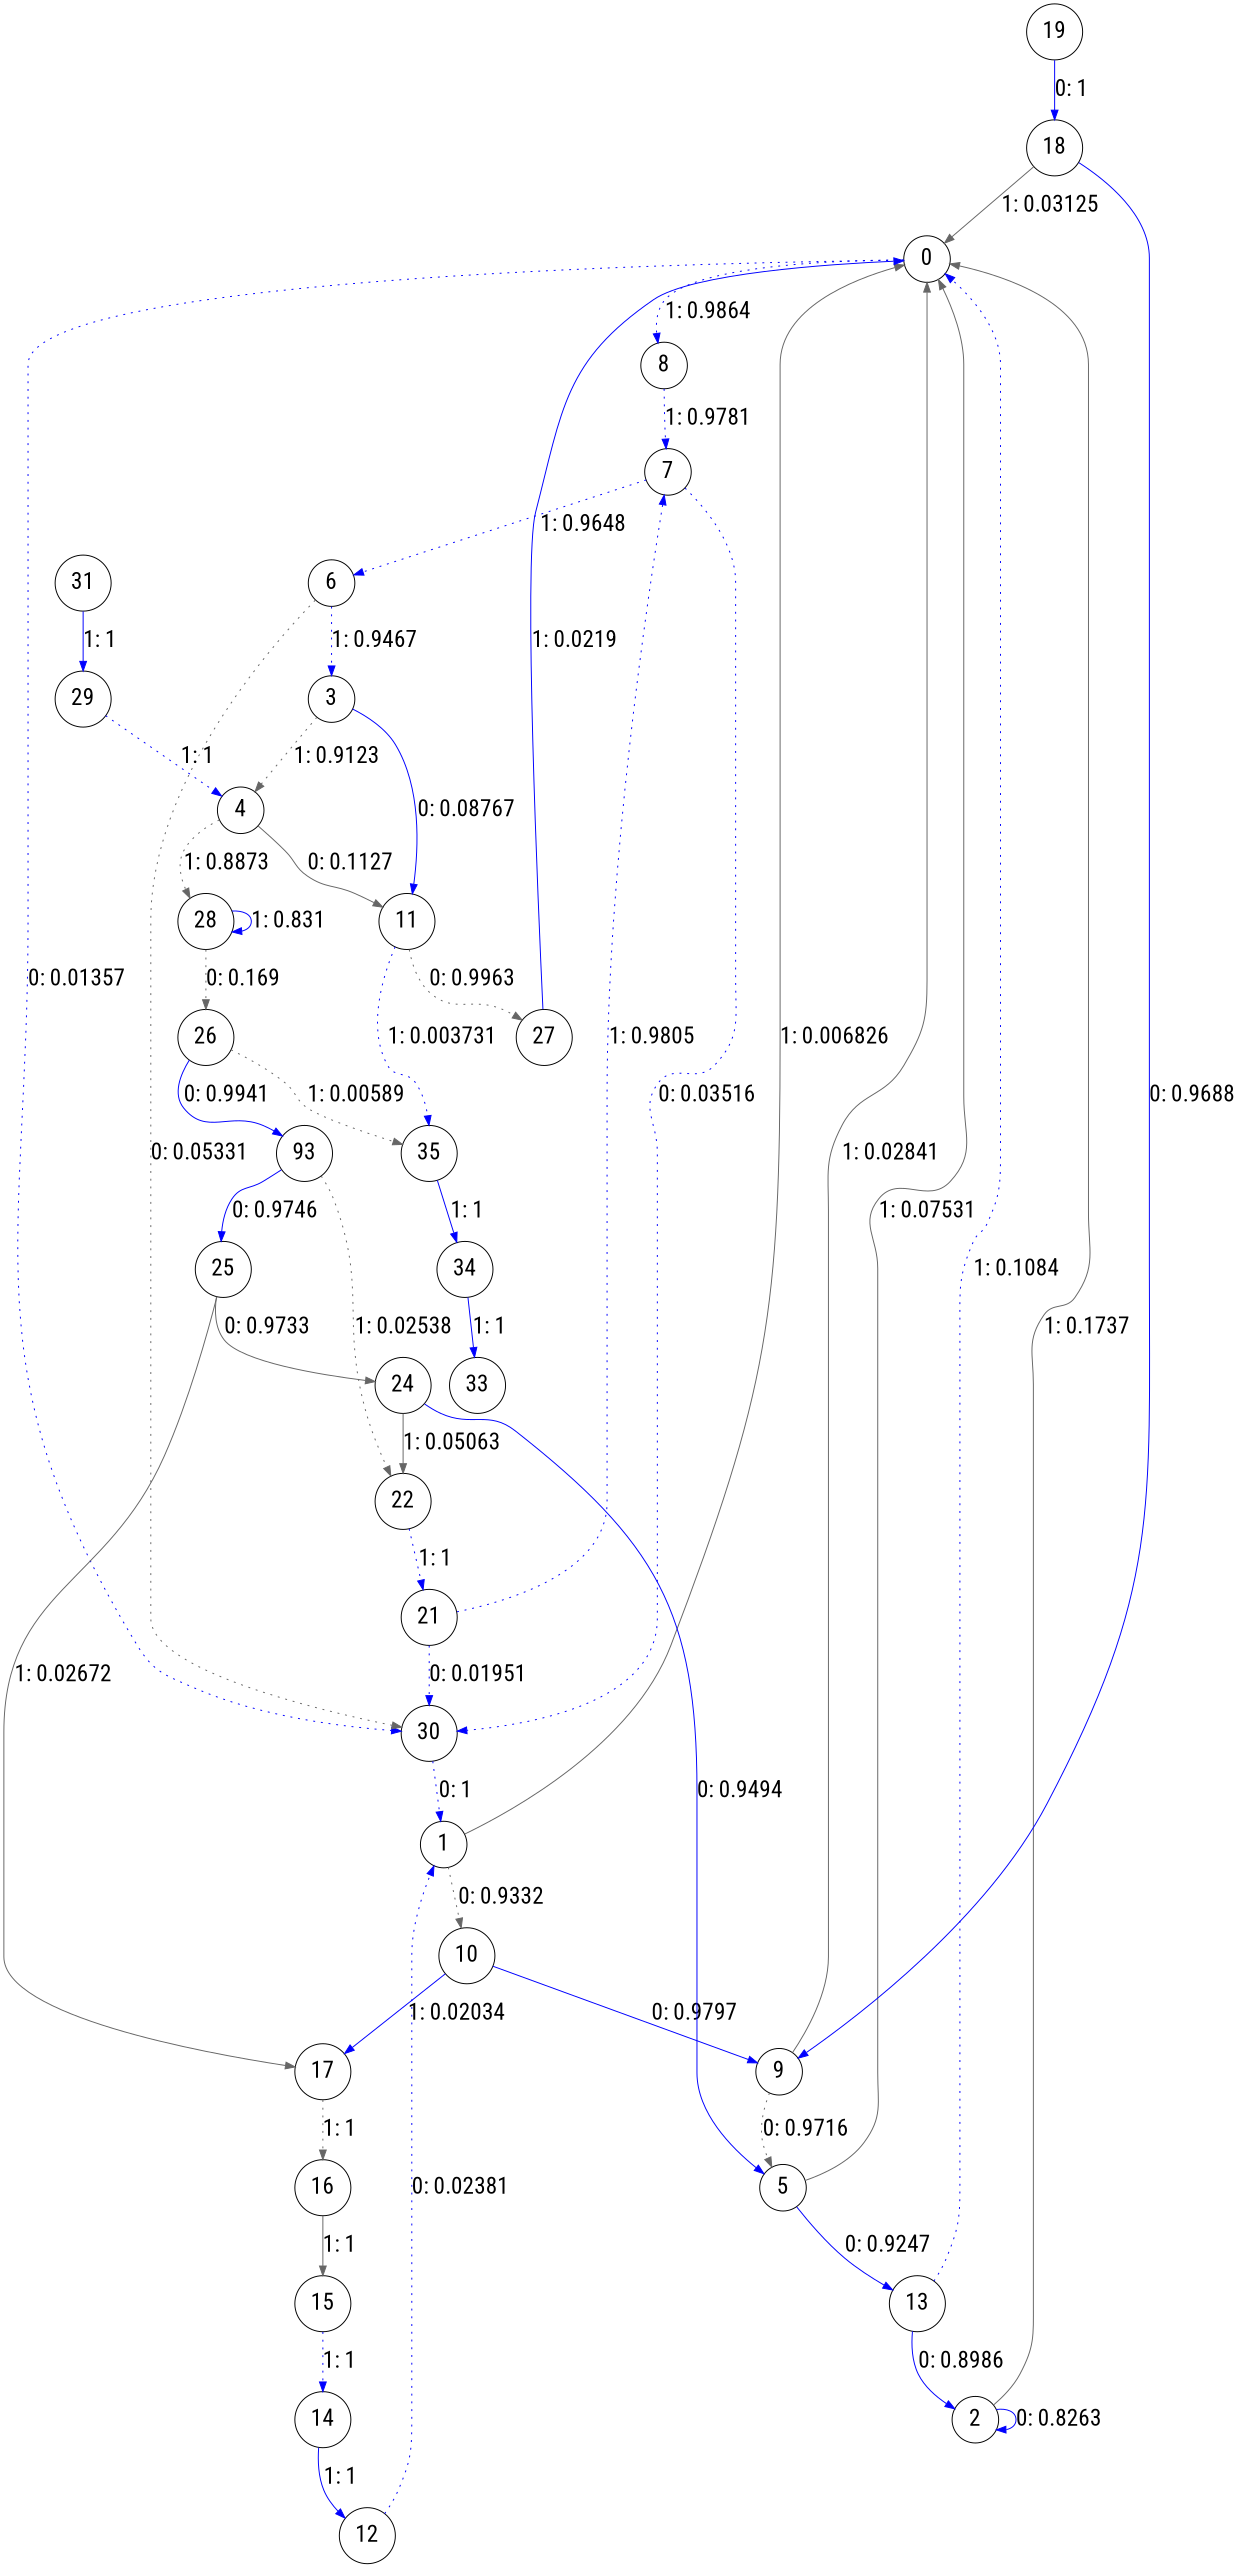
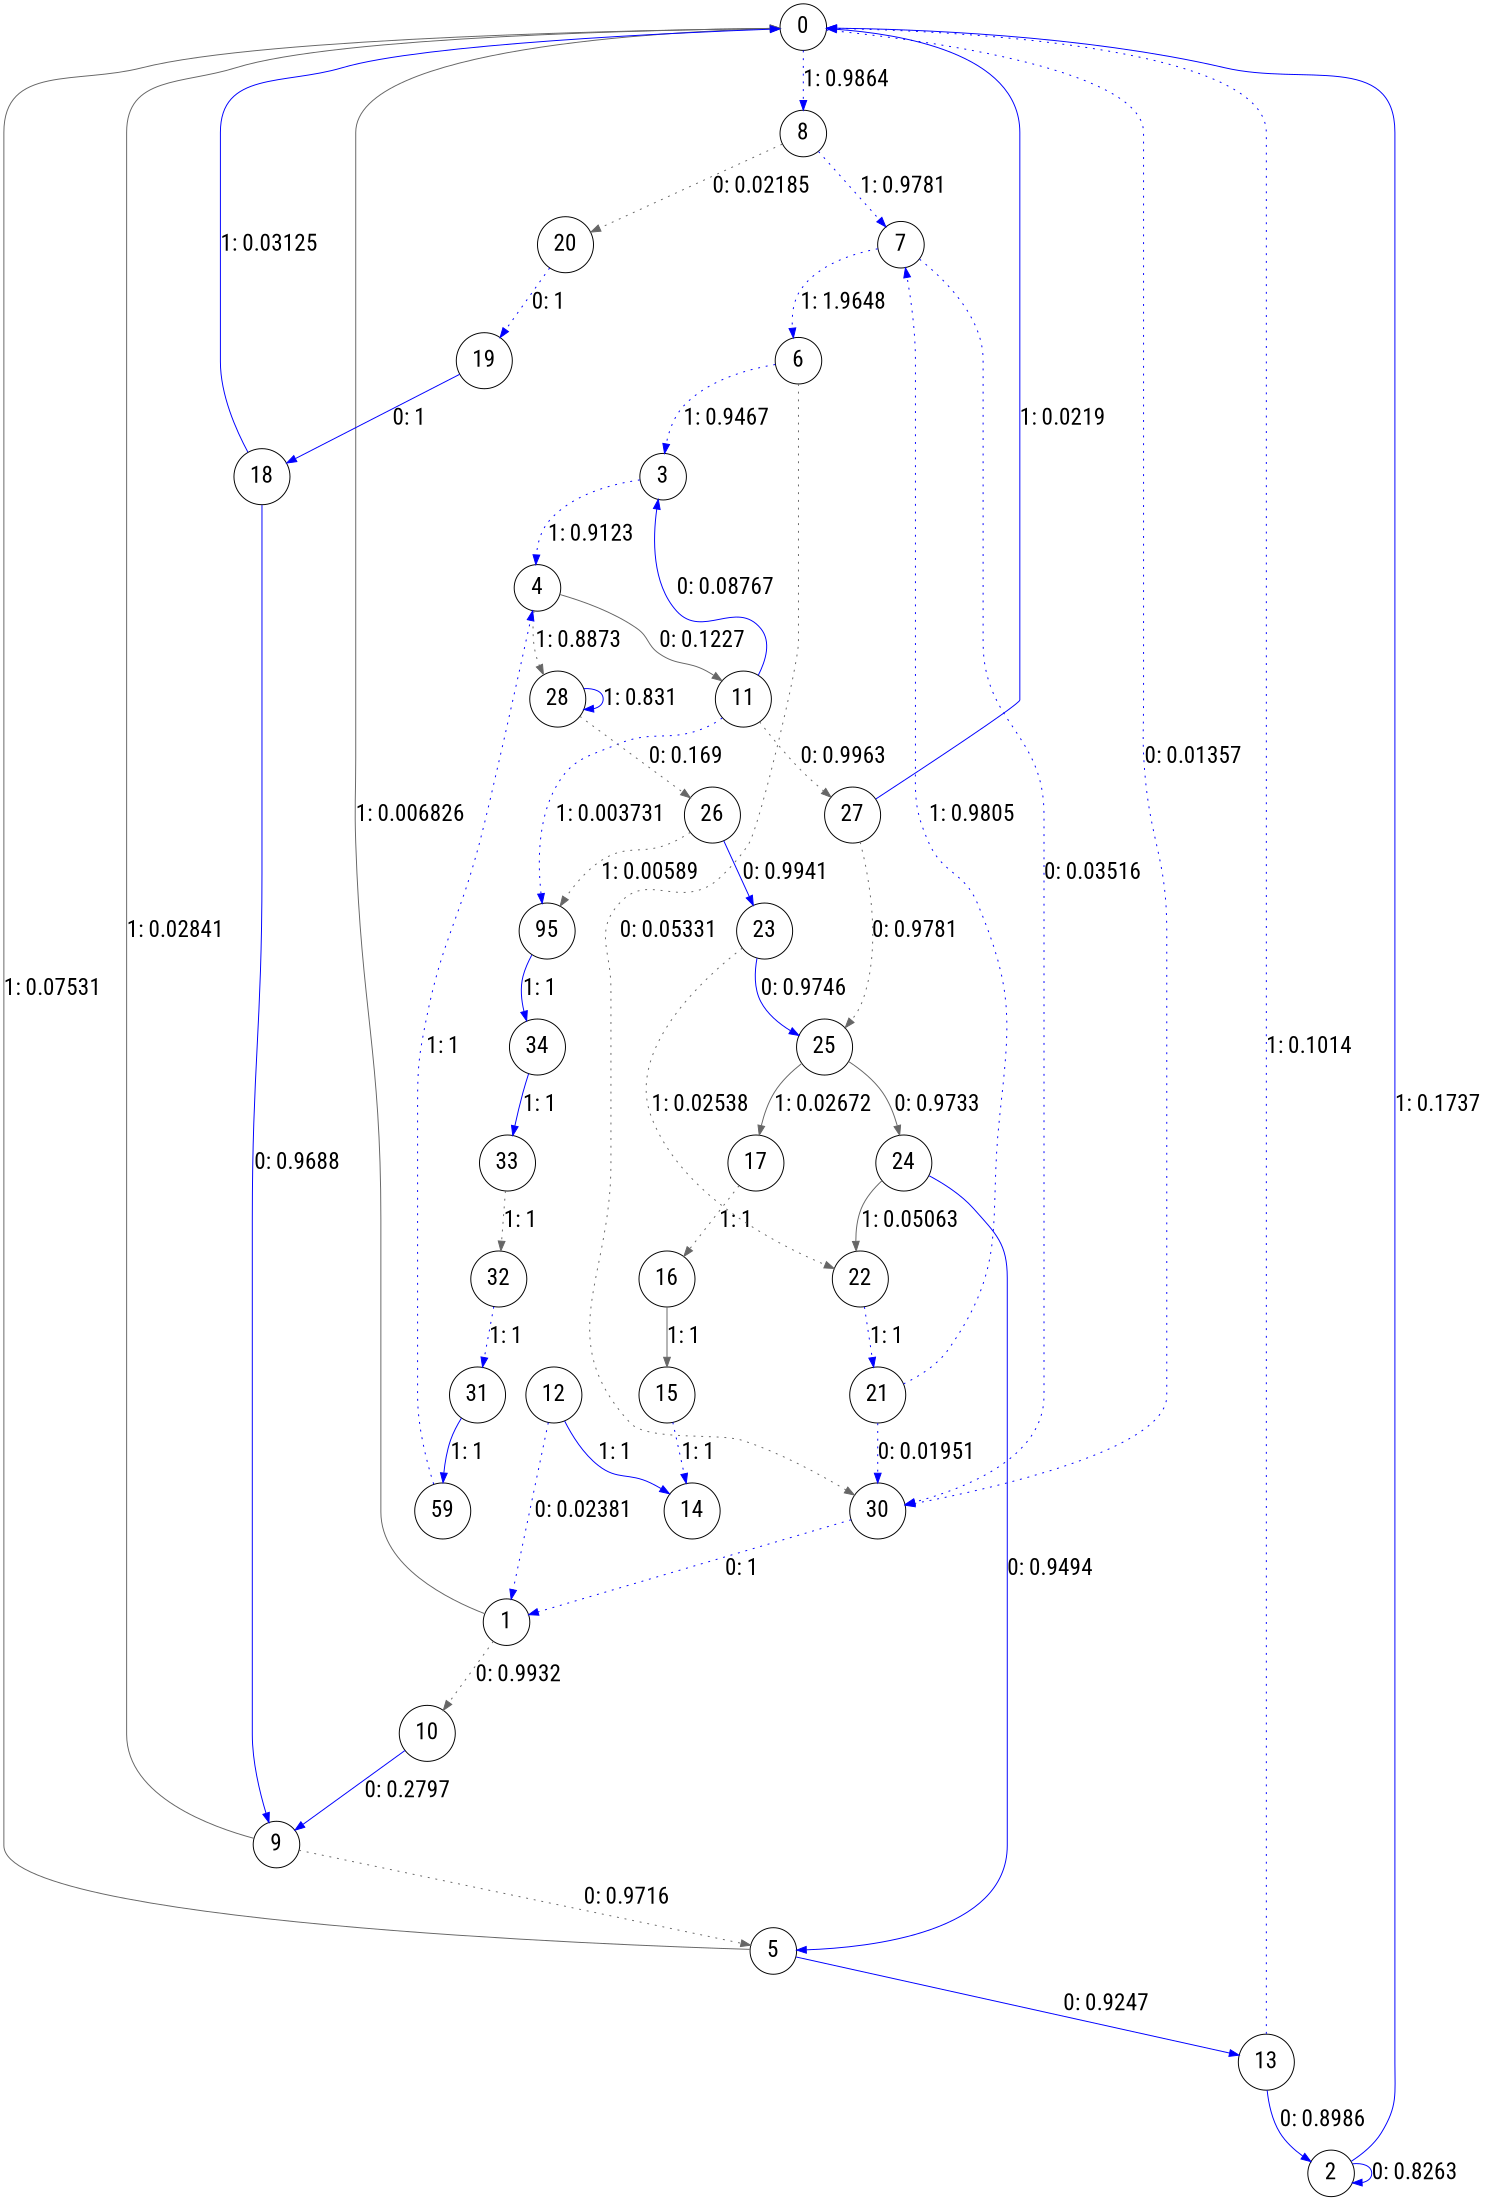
(993, 202) -> (319, 73)
none -> (565, 245)
(591, 525) -> (851, 303)
(83, 699) -> (443, 1511)
(289, 751) -> (574, 501)
(411, 785) -> (691, 620)
(358, 864) -> (710, 641)
none -> (873, 933)
(304, 1153) -> (765, 931)
(429, 1153) -> (547, 931)
(1024, 1269) -> (1317, 1047)
none -> (499, 1279)
(1062, 1306) -> (1395, 858)
(509, 1898) -> (526, 1675)
(399, 2011) -> none
(702, 2014) -> (415, 1791)
(321, 2482) -> (603, 1469)
